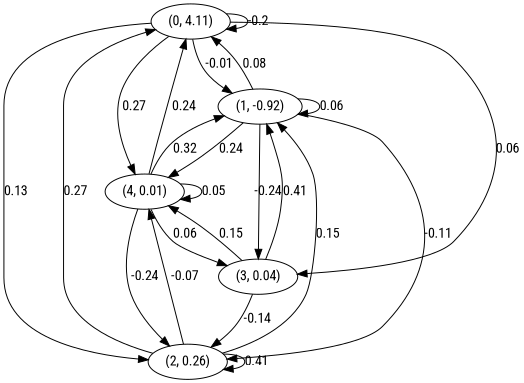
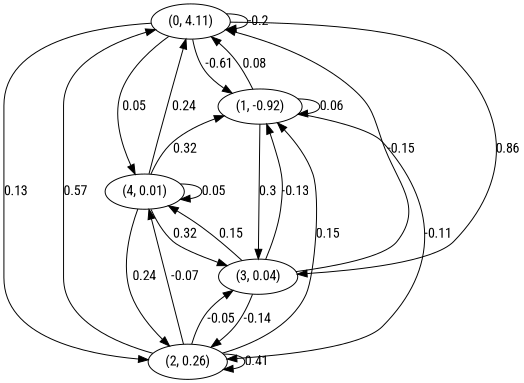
(219, 64) -> (219, 64)
(134, 107) -> (134, 107)
(211, 149) -> none
(508, 149) -> (508, 149)
none -> (395, 170)
(76, 192) -> (76, 192)
(268, 192) -> (268, 192)
(295, 192) -> (295, 192)
(185, 234) -> (185, 234)
(145, 277) -> (145, 277)
none -> (204, 317)
